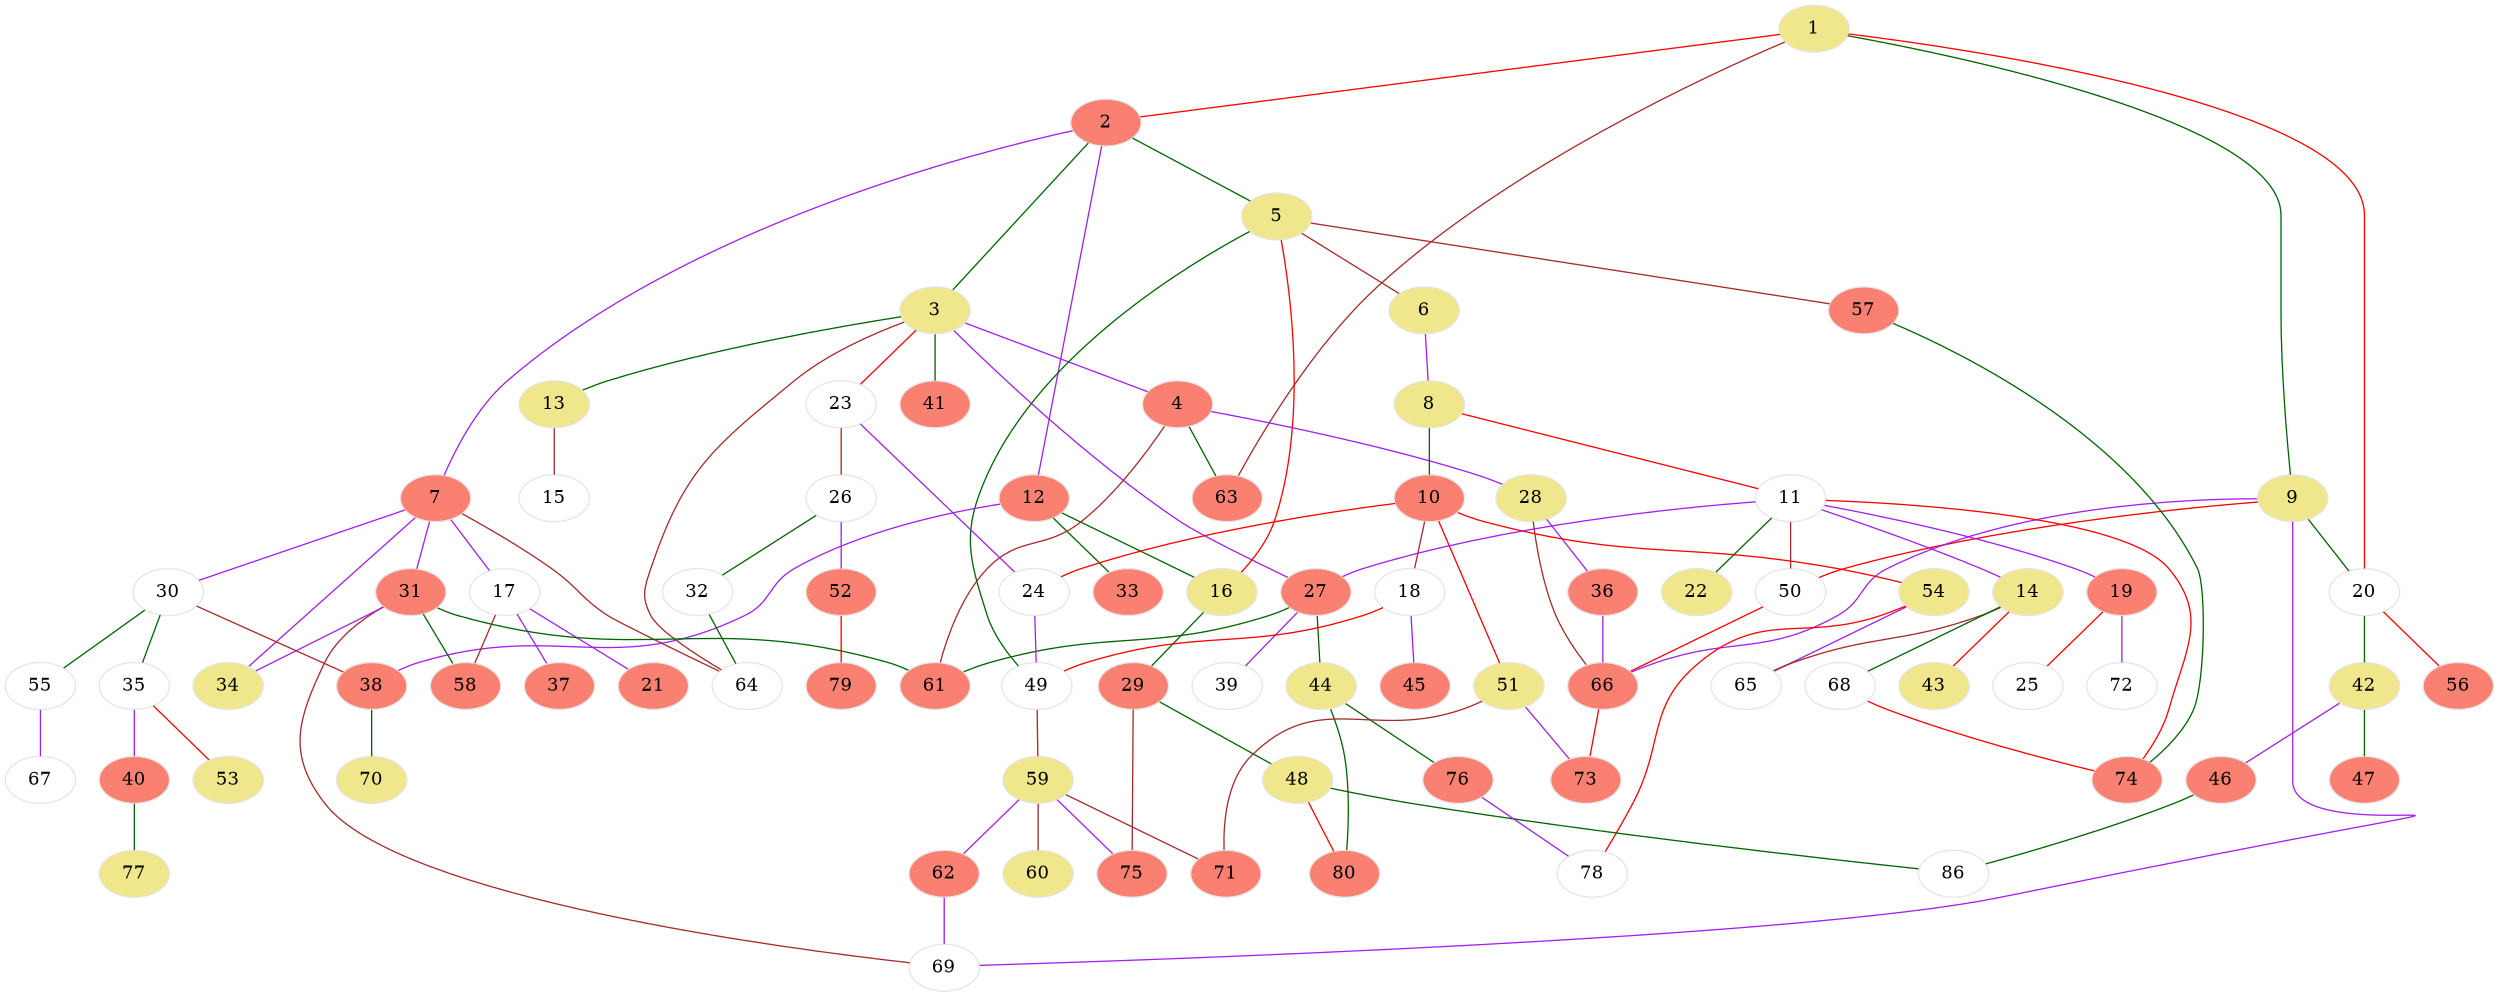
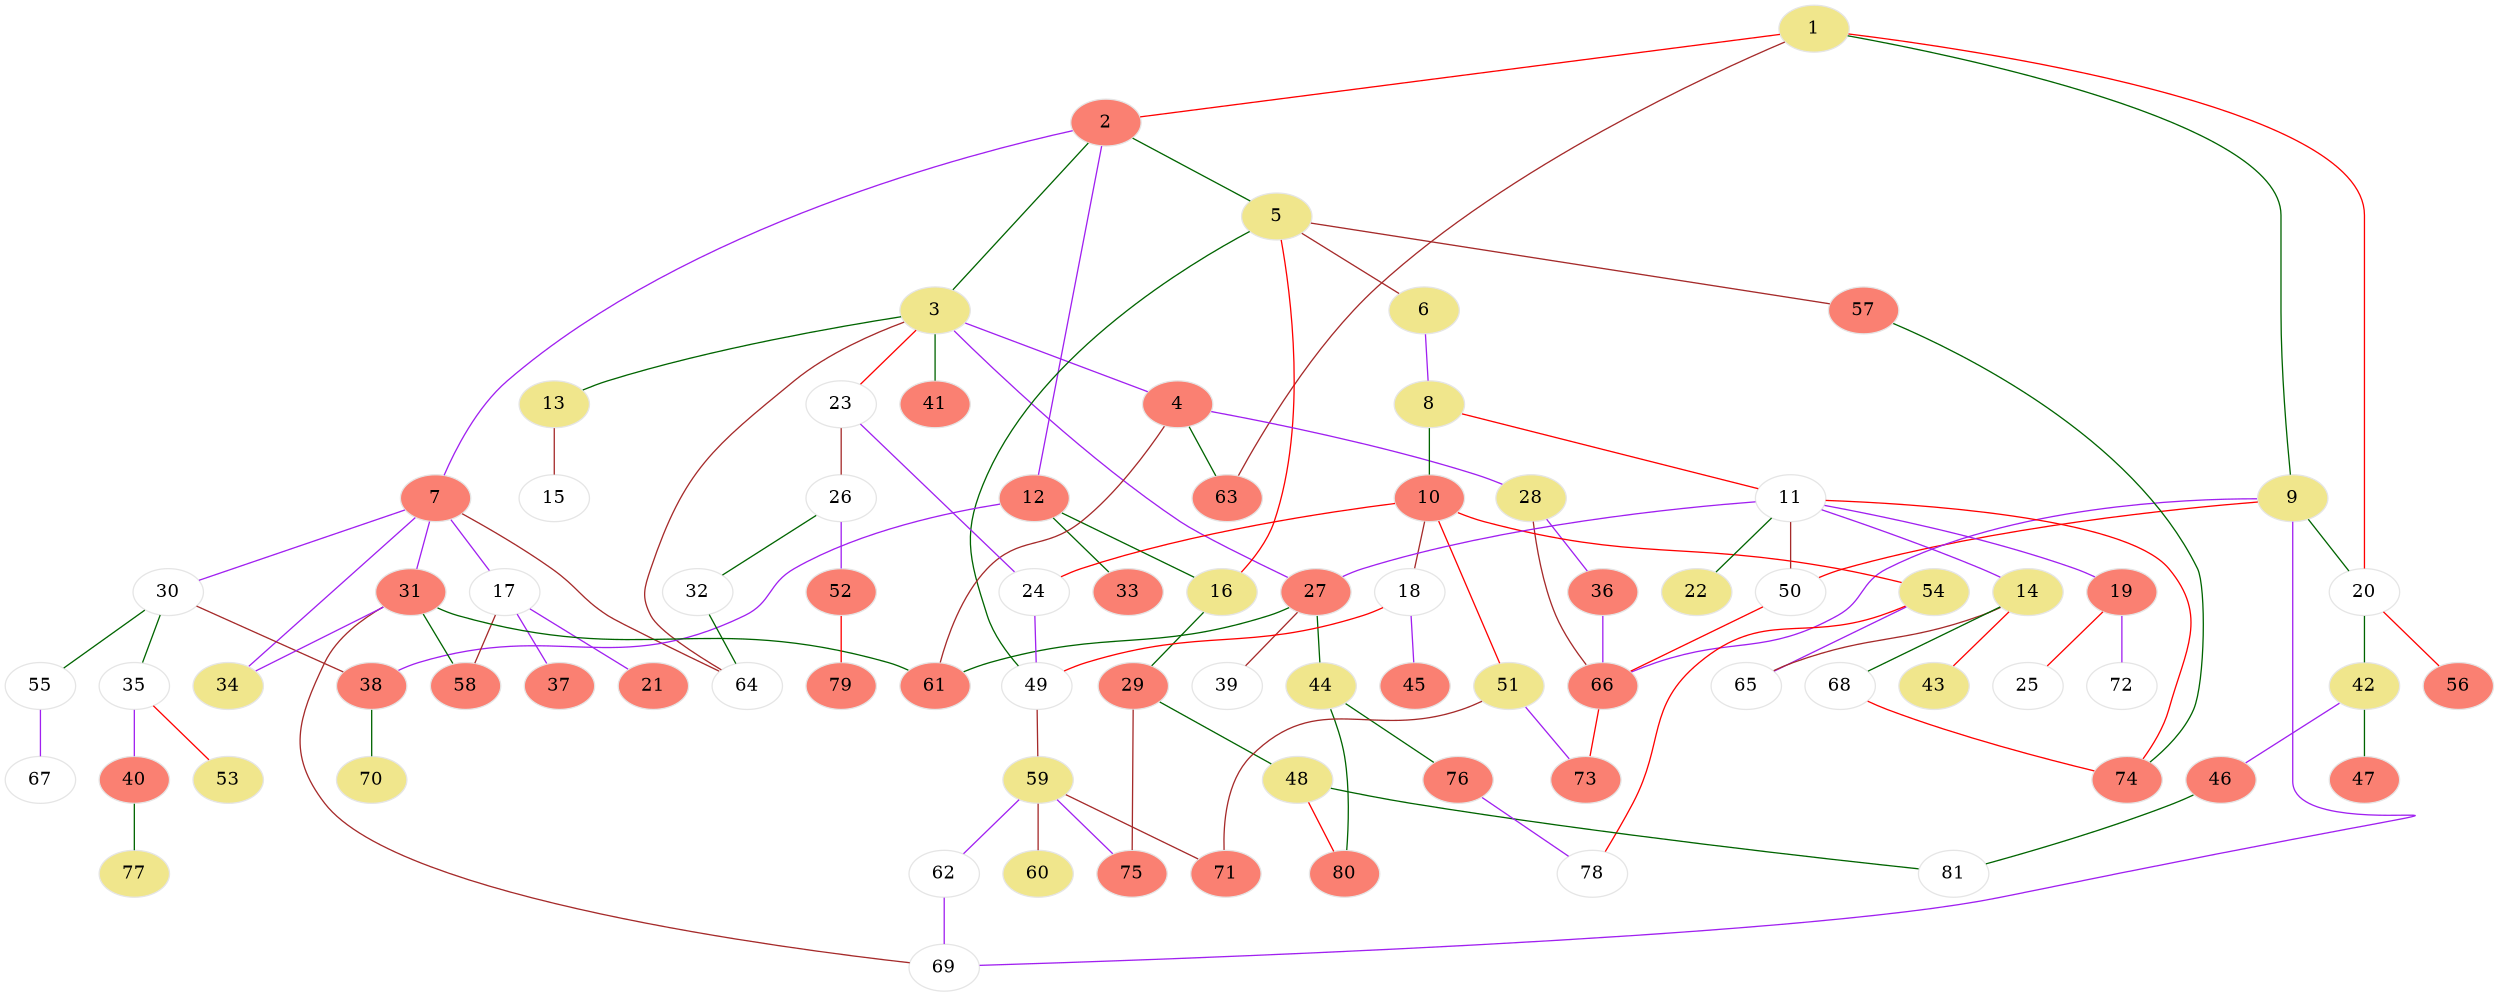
(1266, 644) -> (1266, 644)
(944, 874) -> (944, 874)
(1954, 874) -> (1954, 874)
